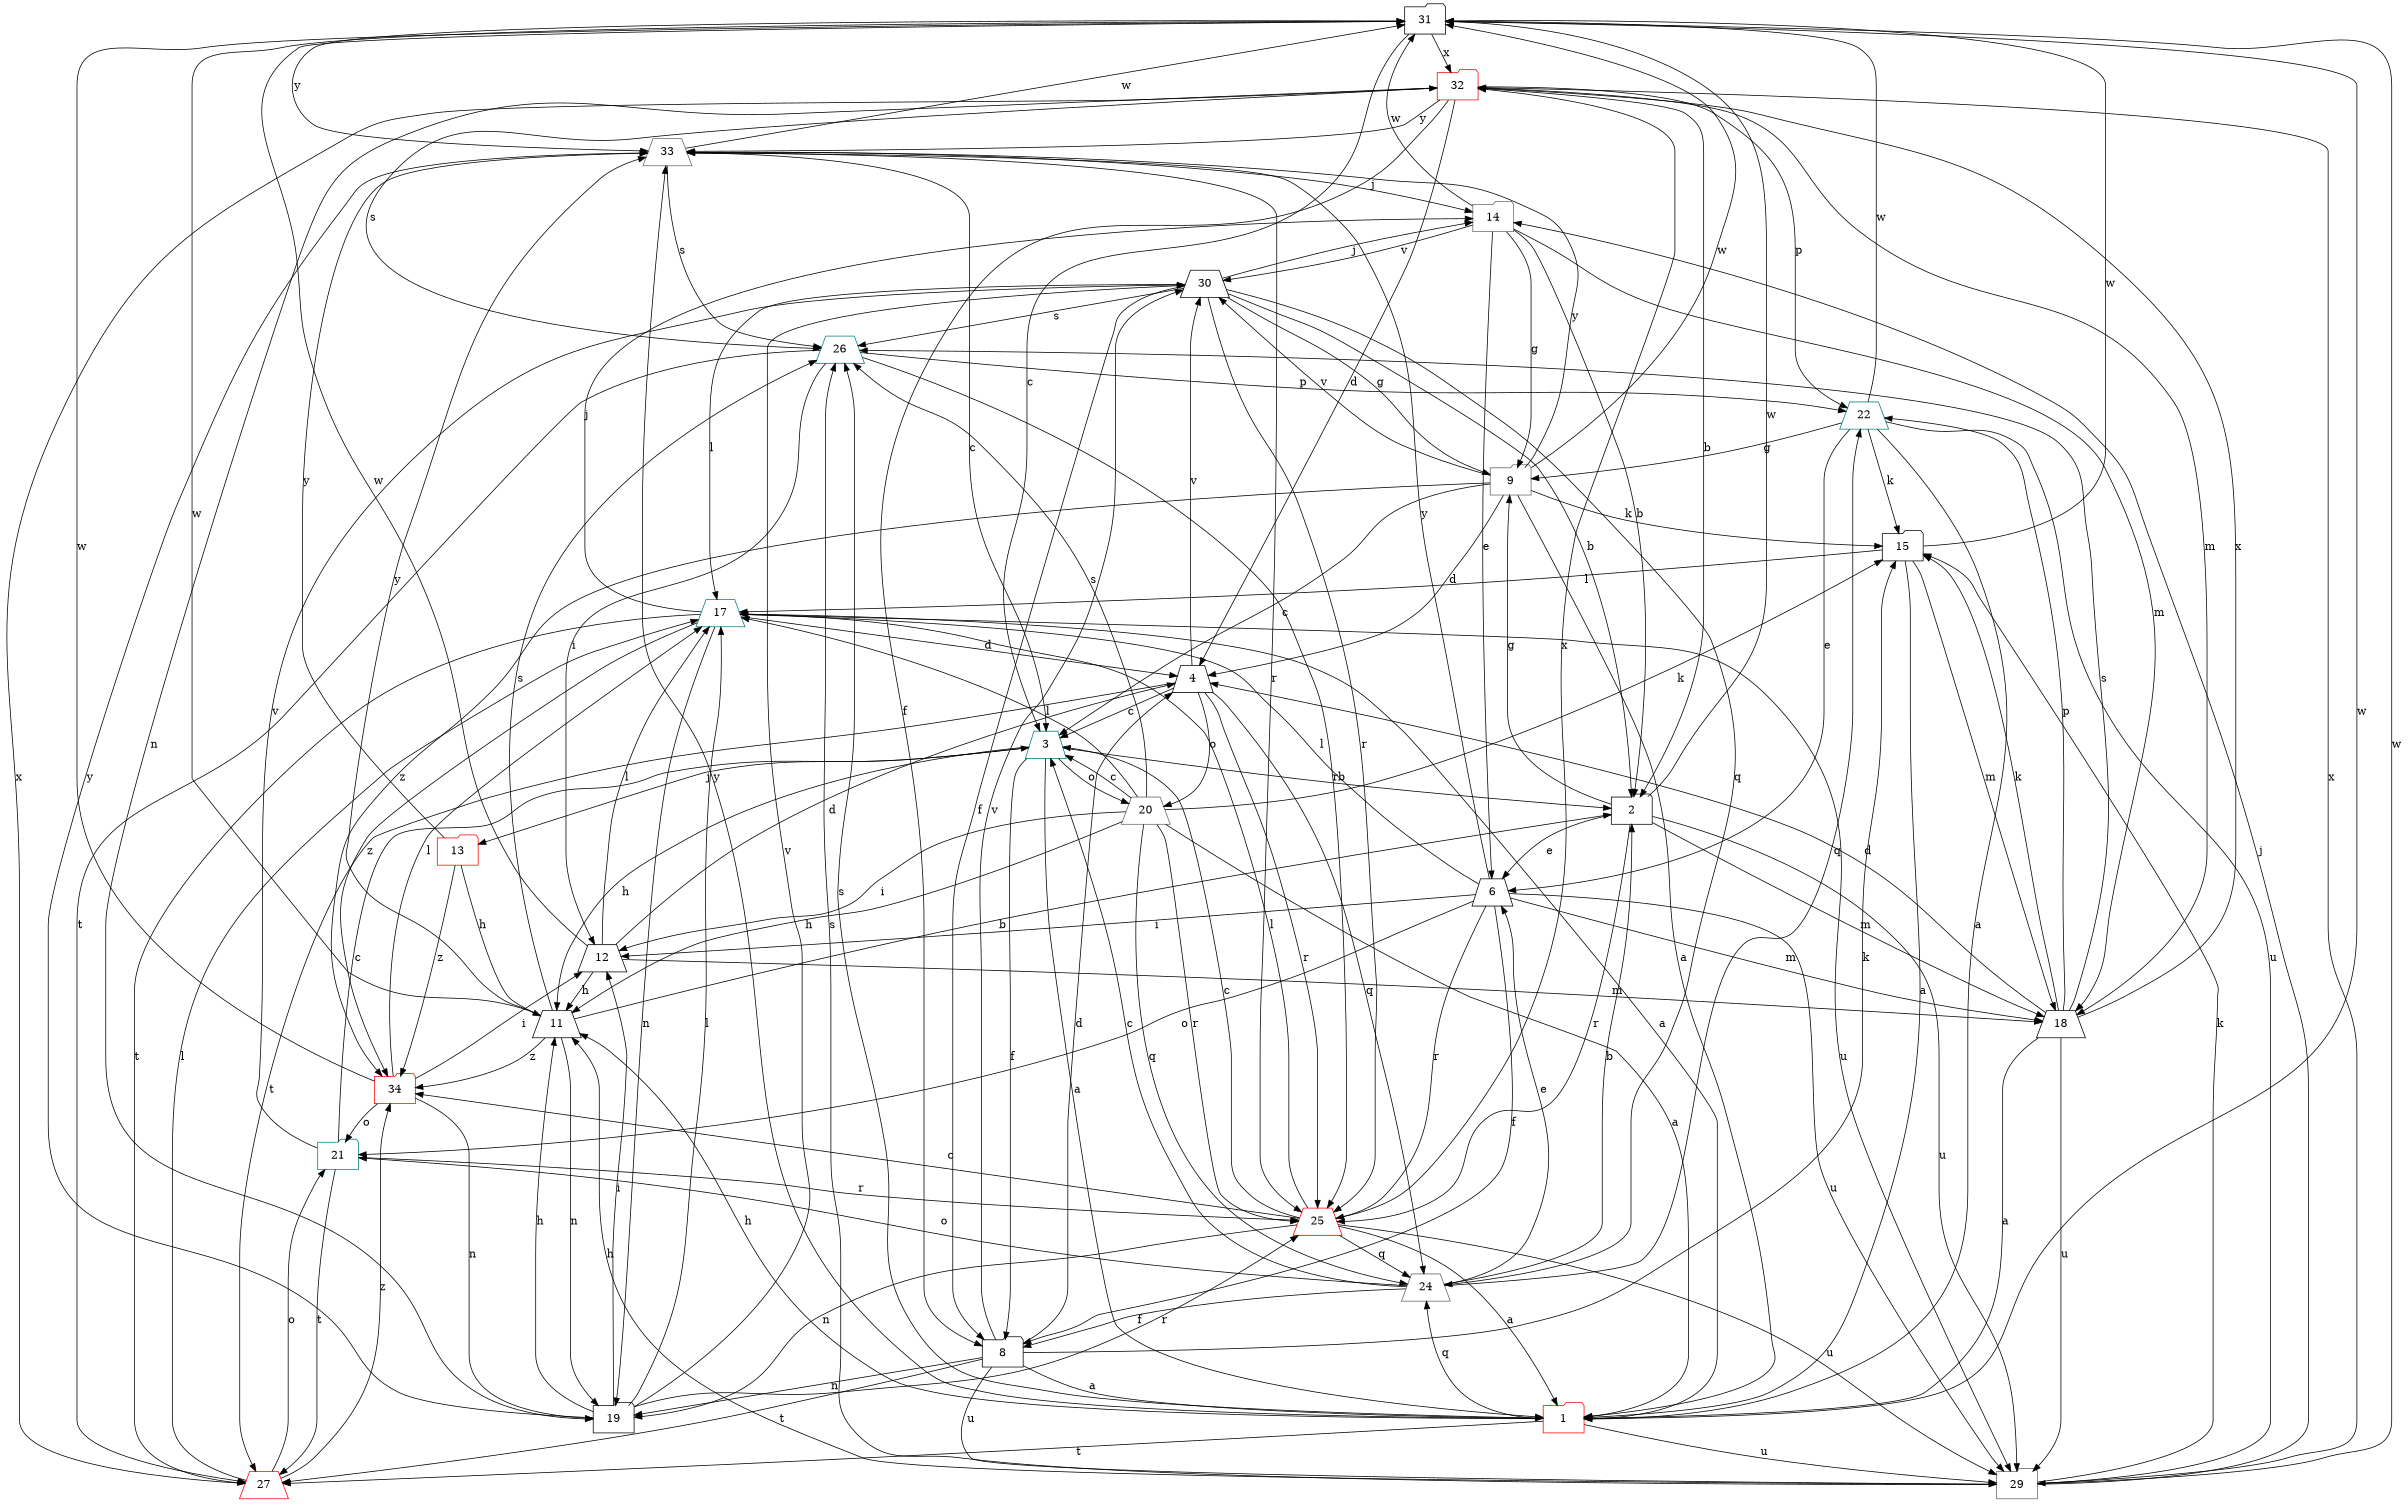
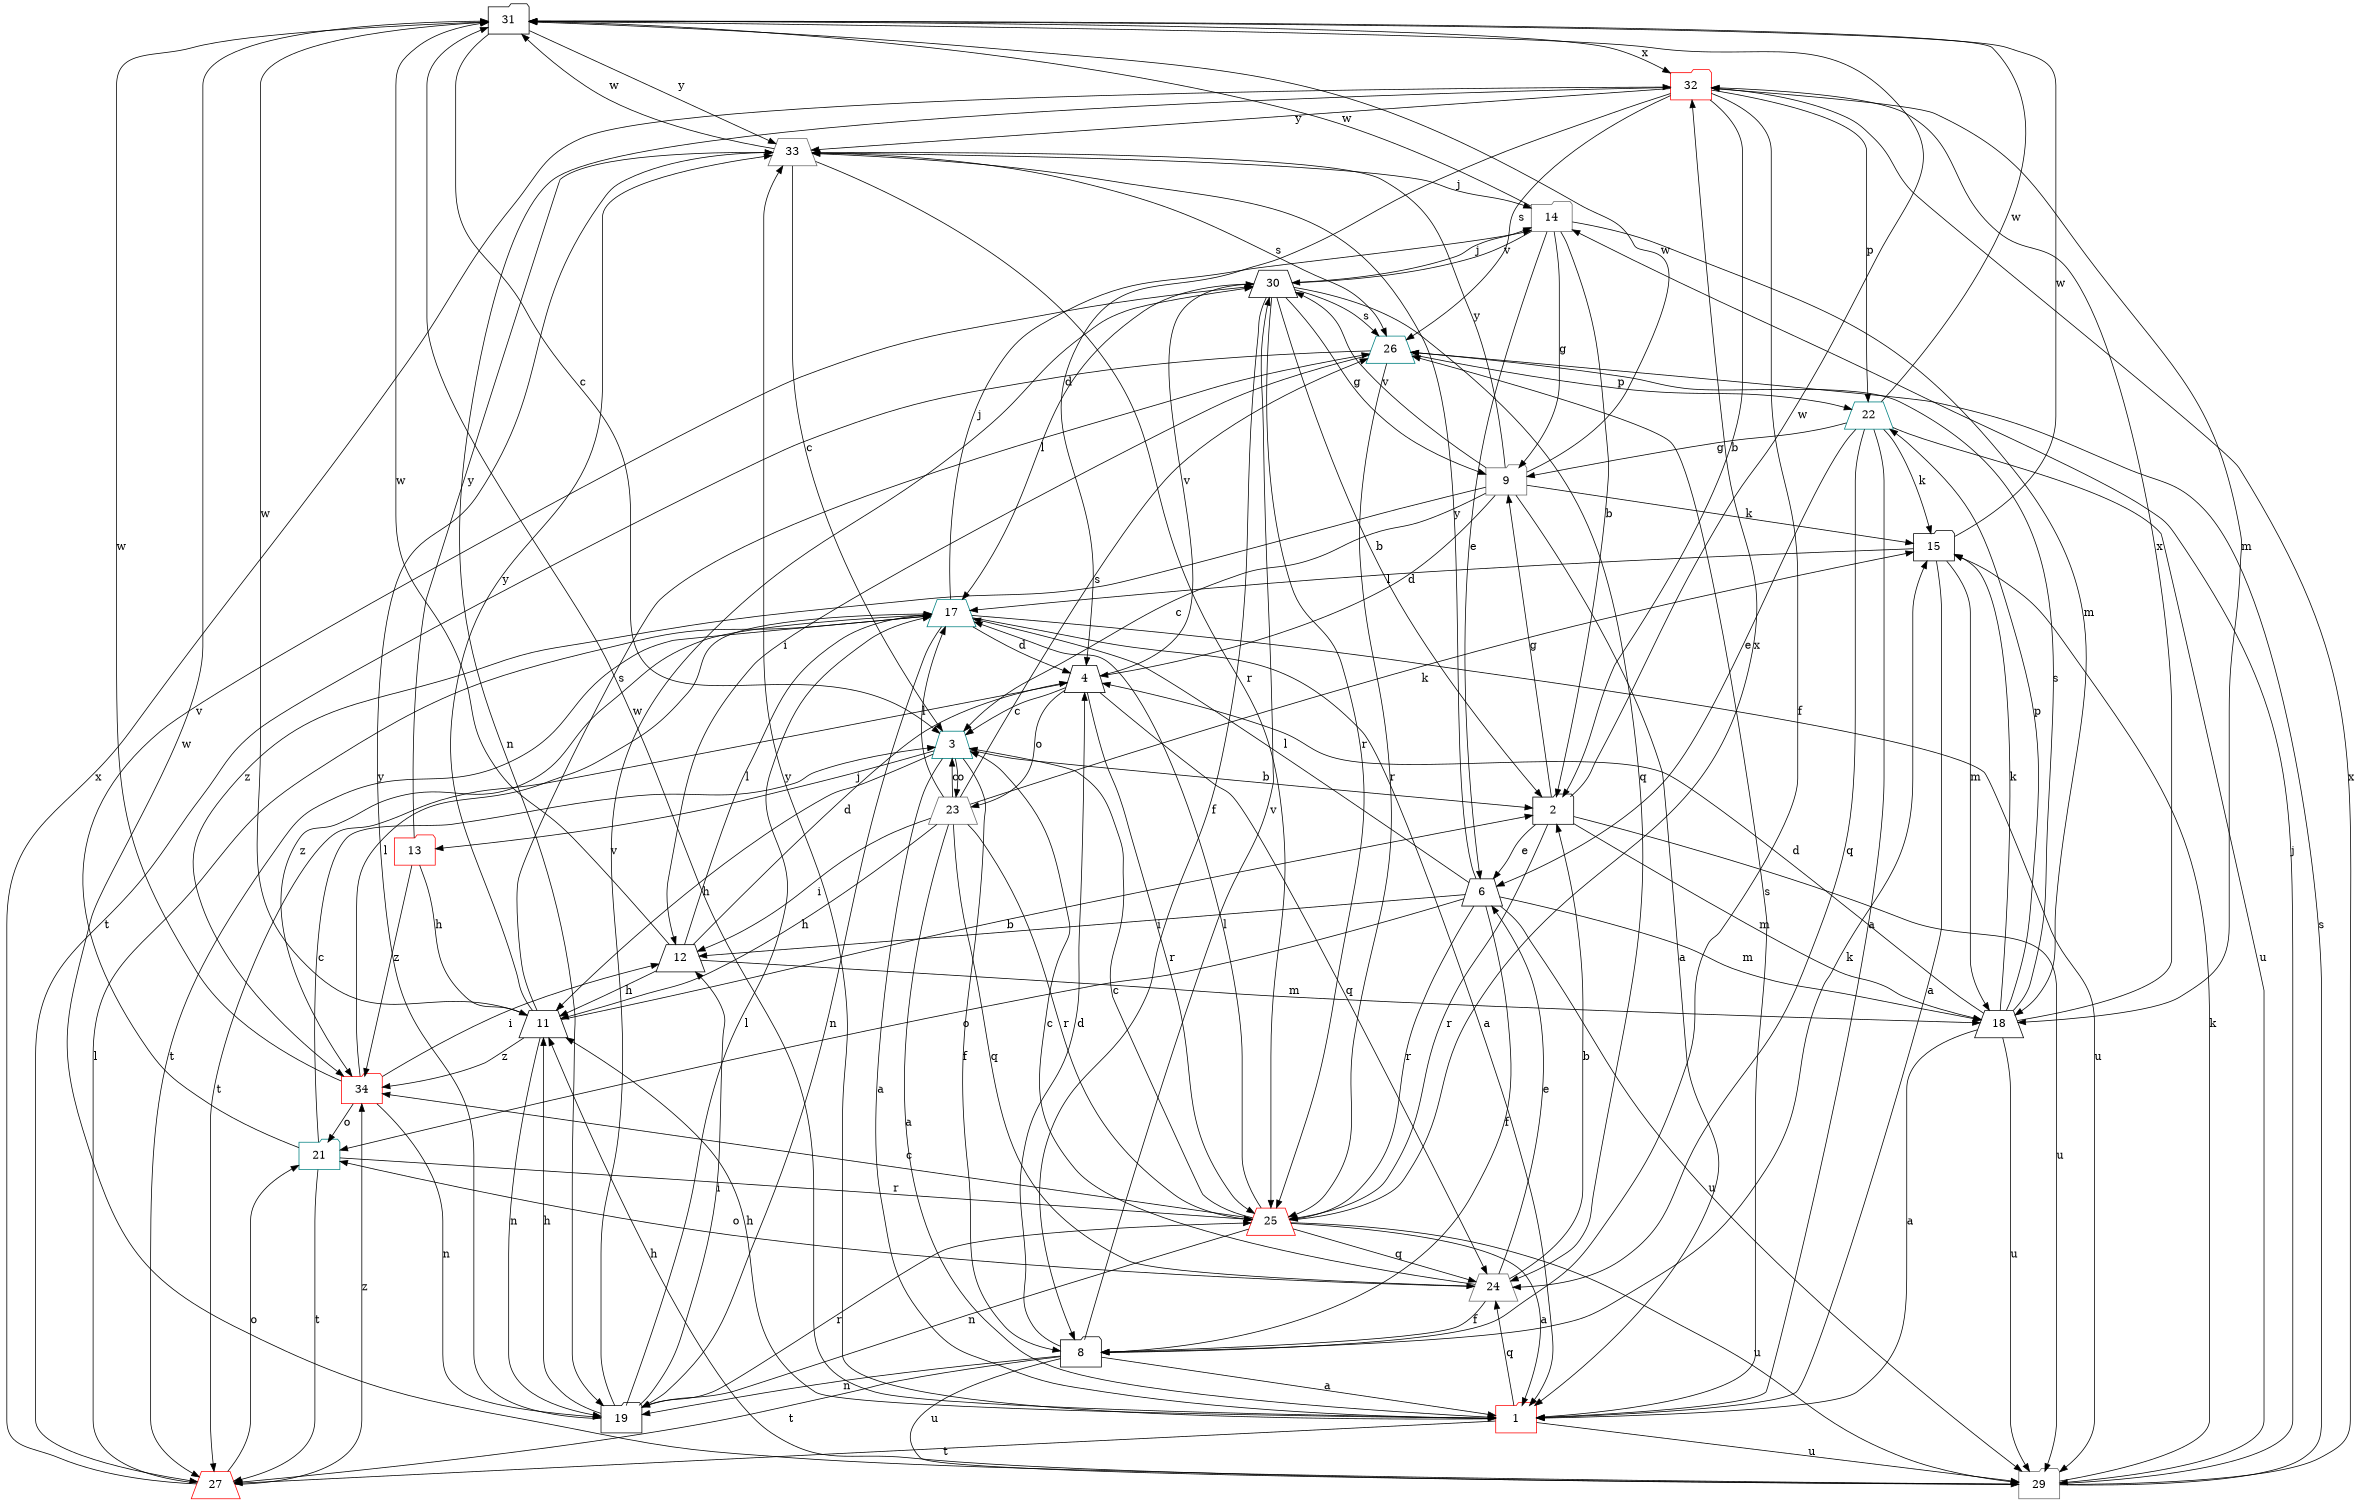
(1146, 811) -> (953, 811)
(1754, 939) -> (1821, 924)
